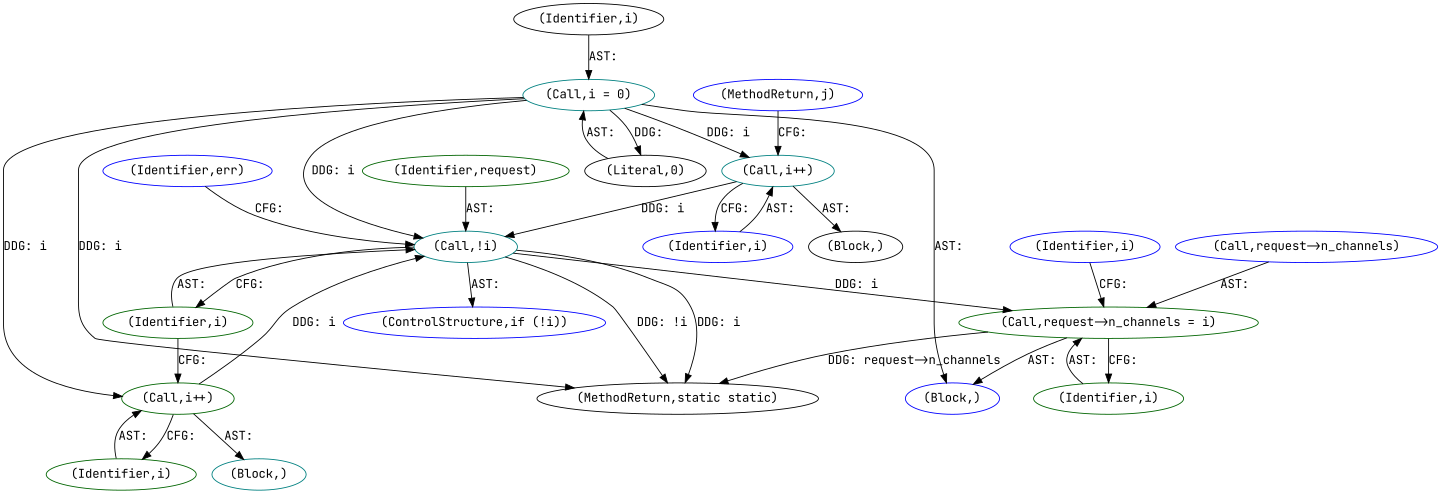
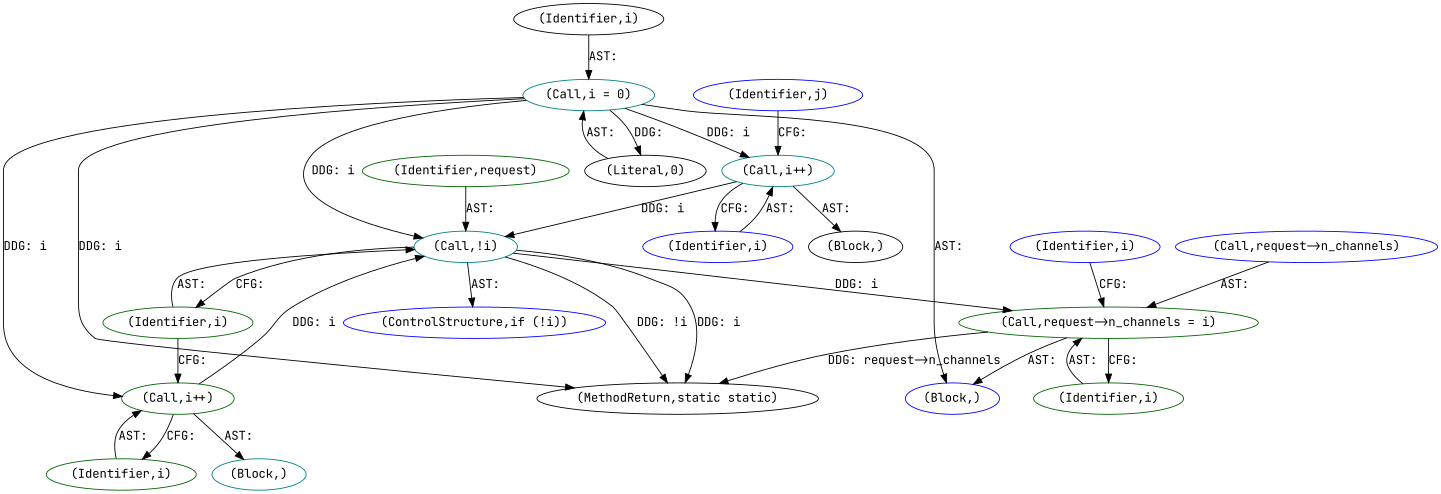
(778, 95) -> (778, 95)
(188, 171) -> none
